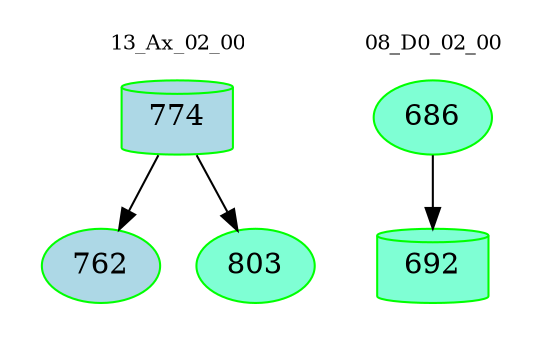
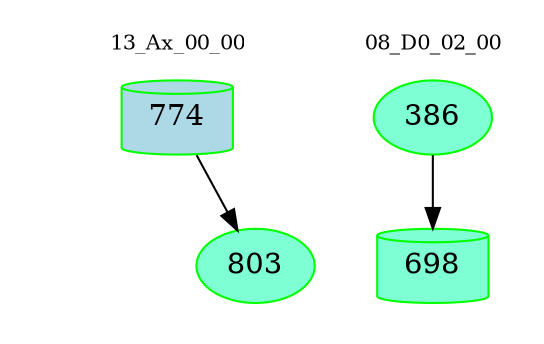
(178, 44) -> (178, 44)
(433, 117) -> (433, 117)
(101, 266) -> none
(433, 266) -> (433, 266)
